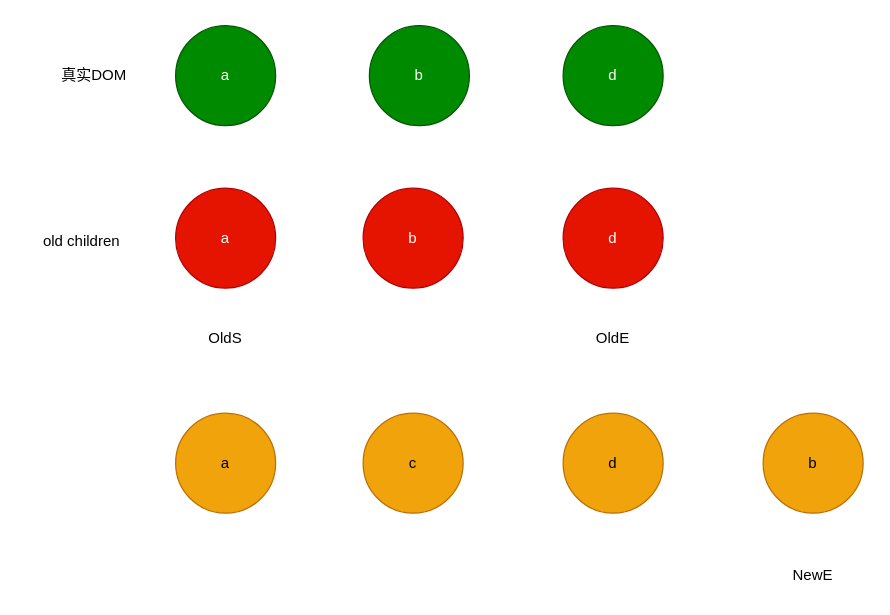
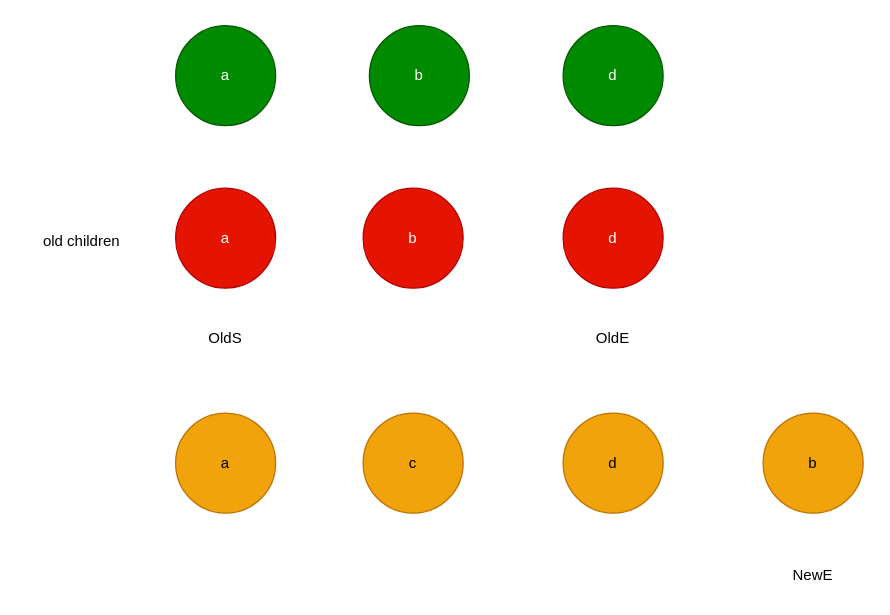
(94, 76) -> none
